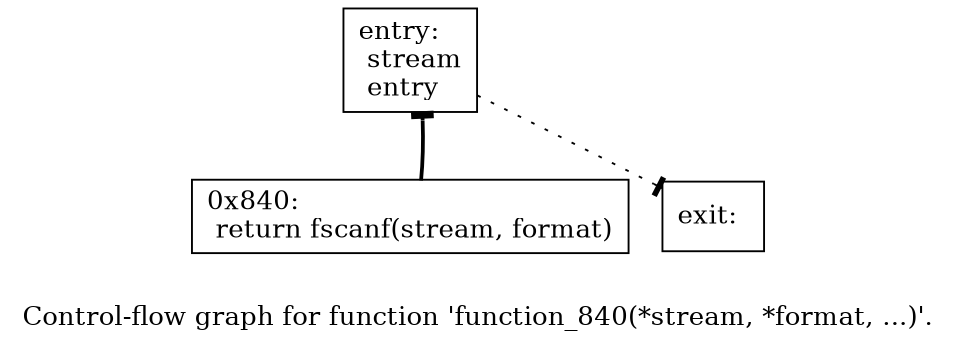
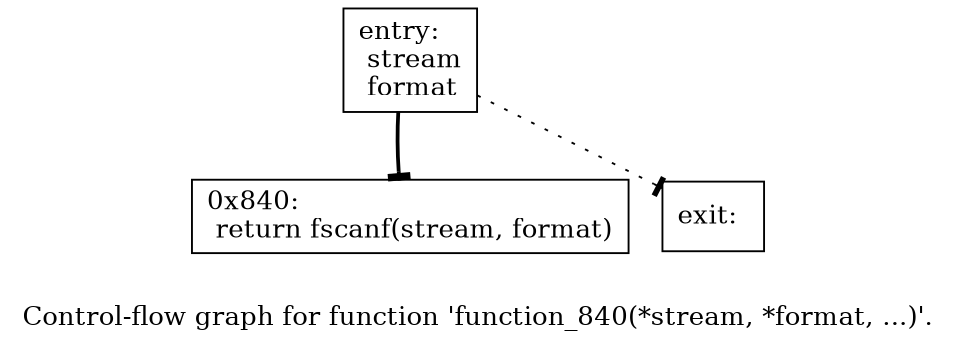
(399, 88) -> (408, 88)
(423, 151) -> (398, 141)
